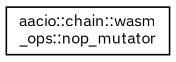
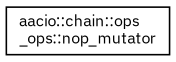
(88, 31) -> (88, 31)
